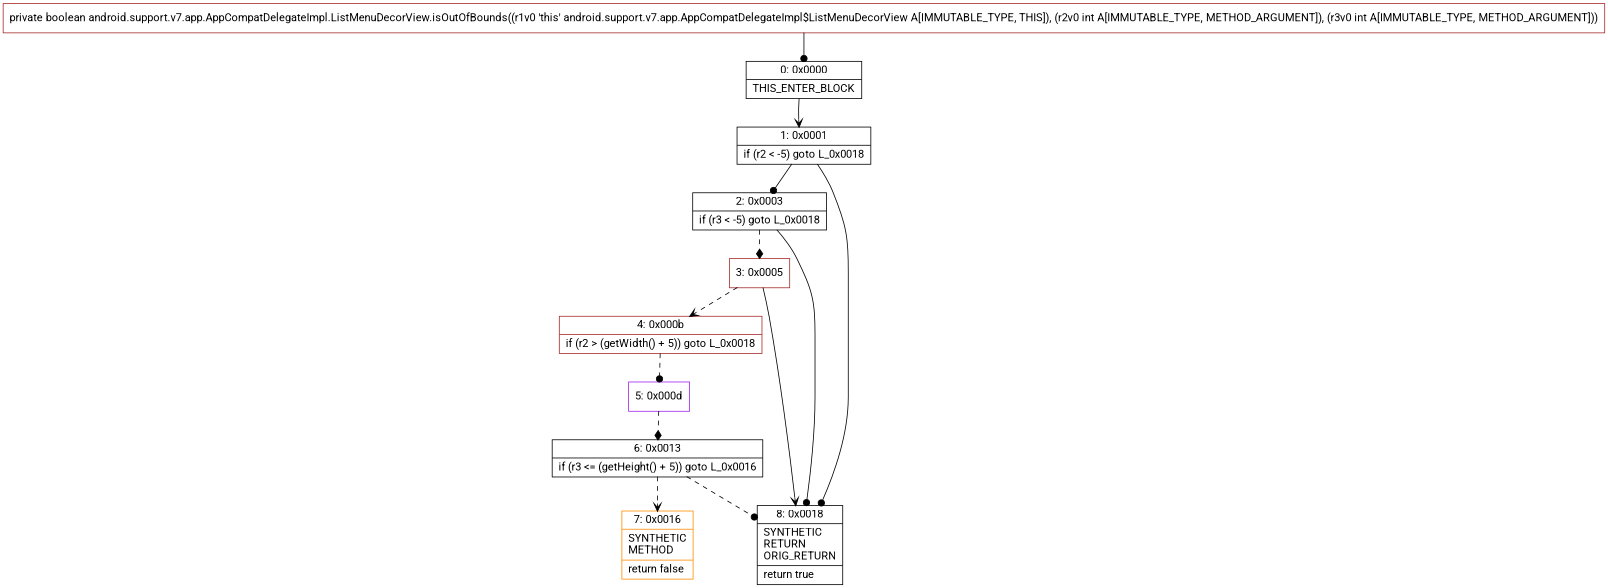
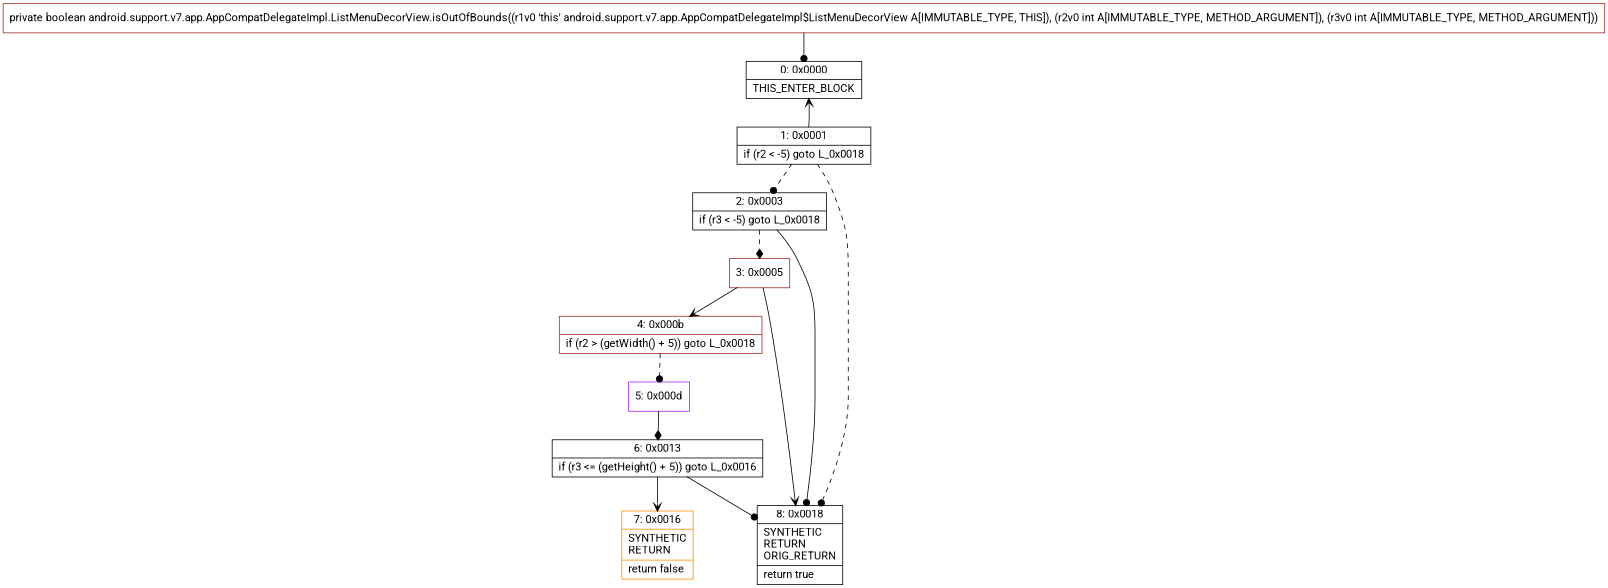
(799, 109) -> (809, 117)
(784, 176) -> (784, 176)
(717, 300) -> (717, 300)
(848, 331) -> (848, 331)
(658, 421) -> (658, 421)
(657, 490) -> (657, 490)
(719, 496) -> (719, 496)
(651, 550) -> (650, 550)
